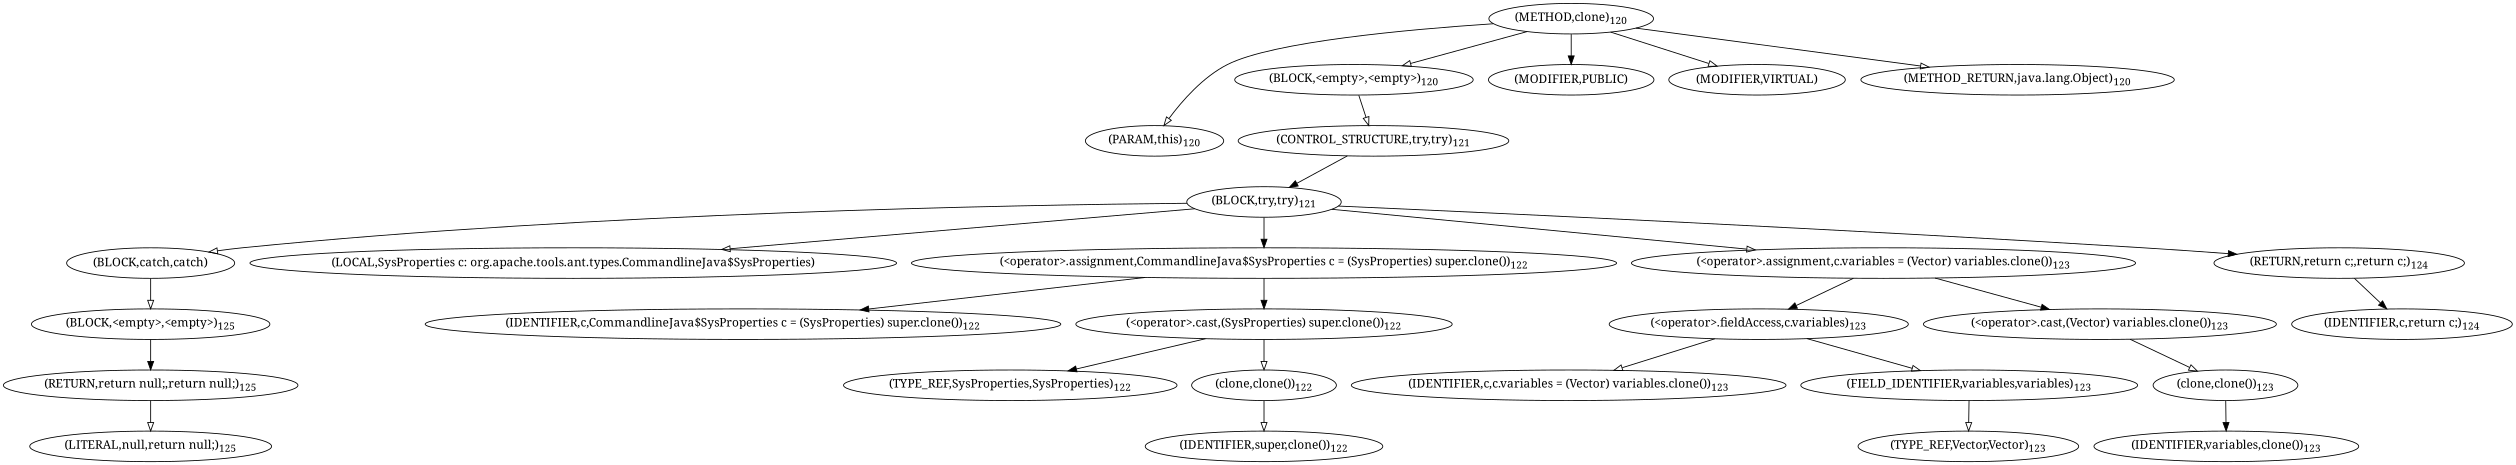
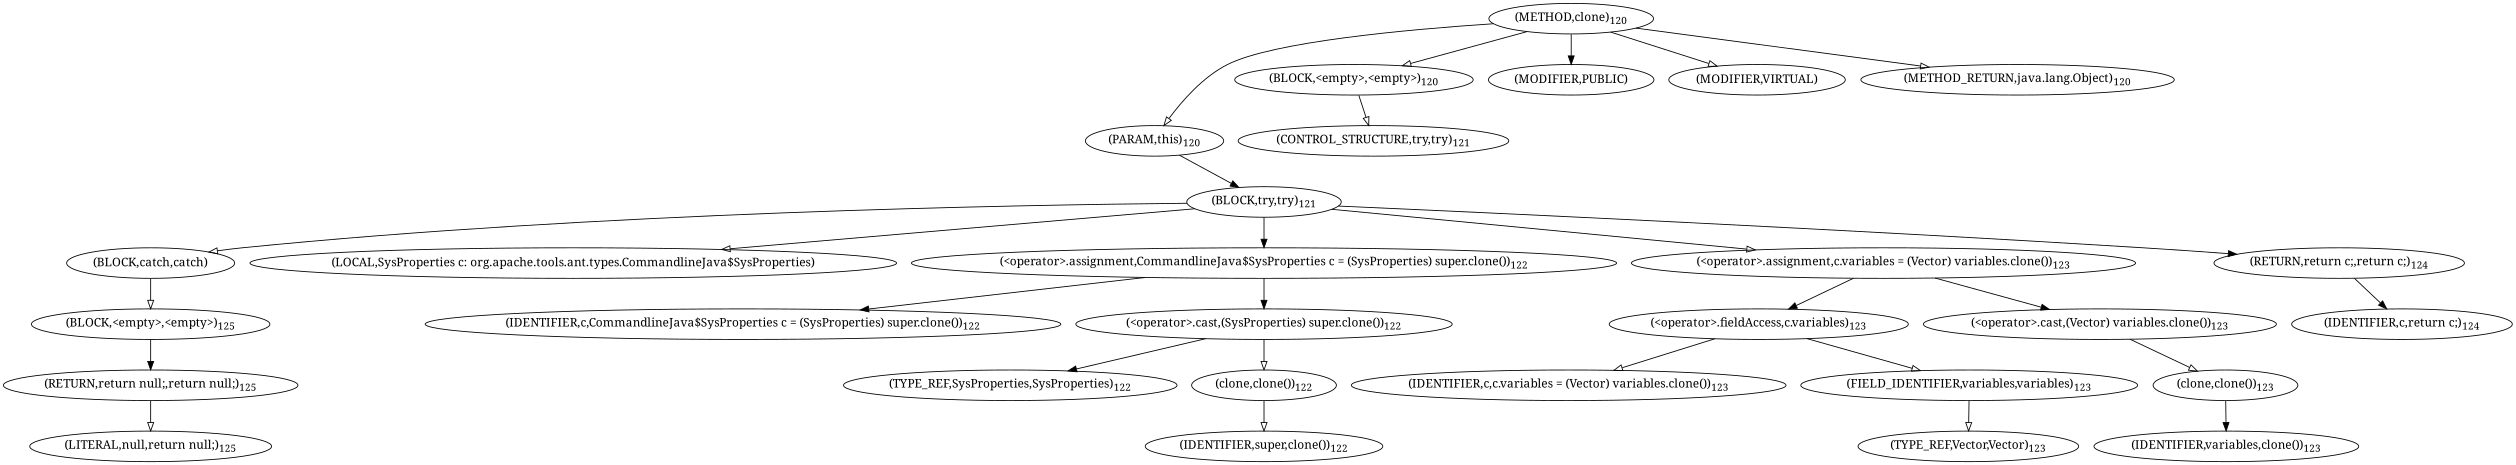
(1322, 170) -> (1205, 169)
